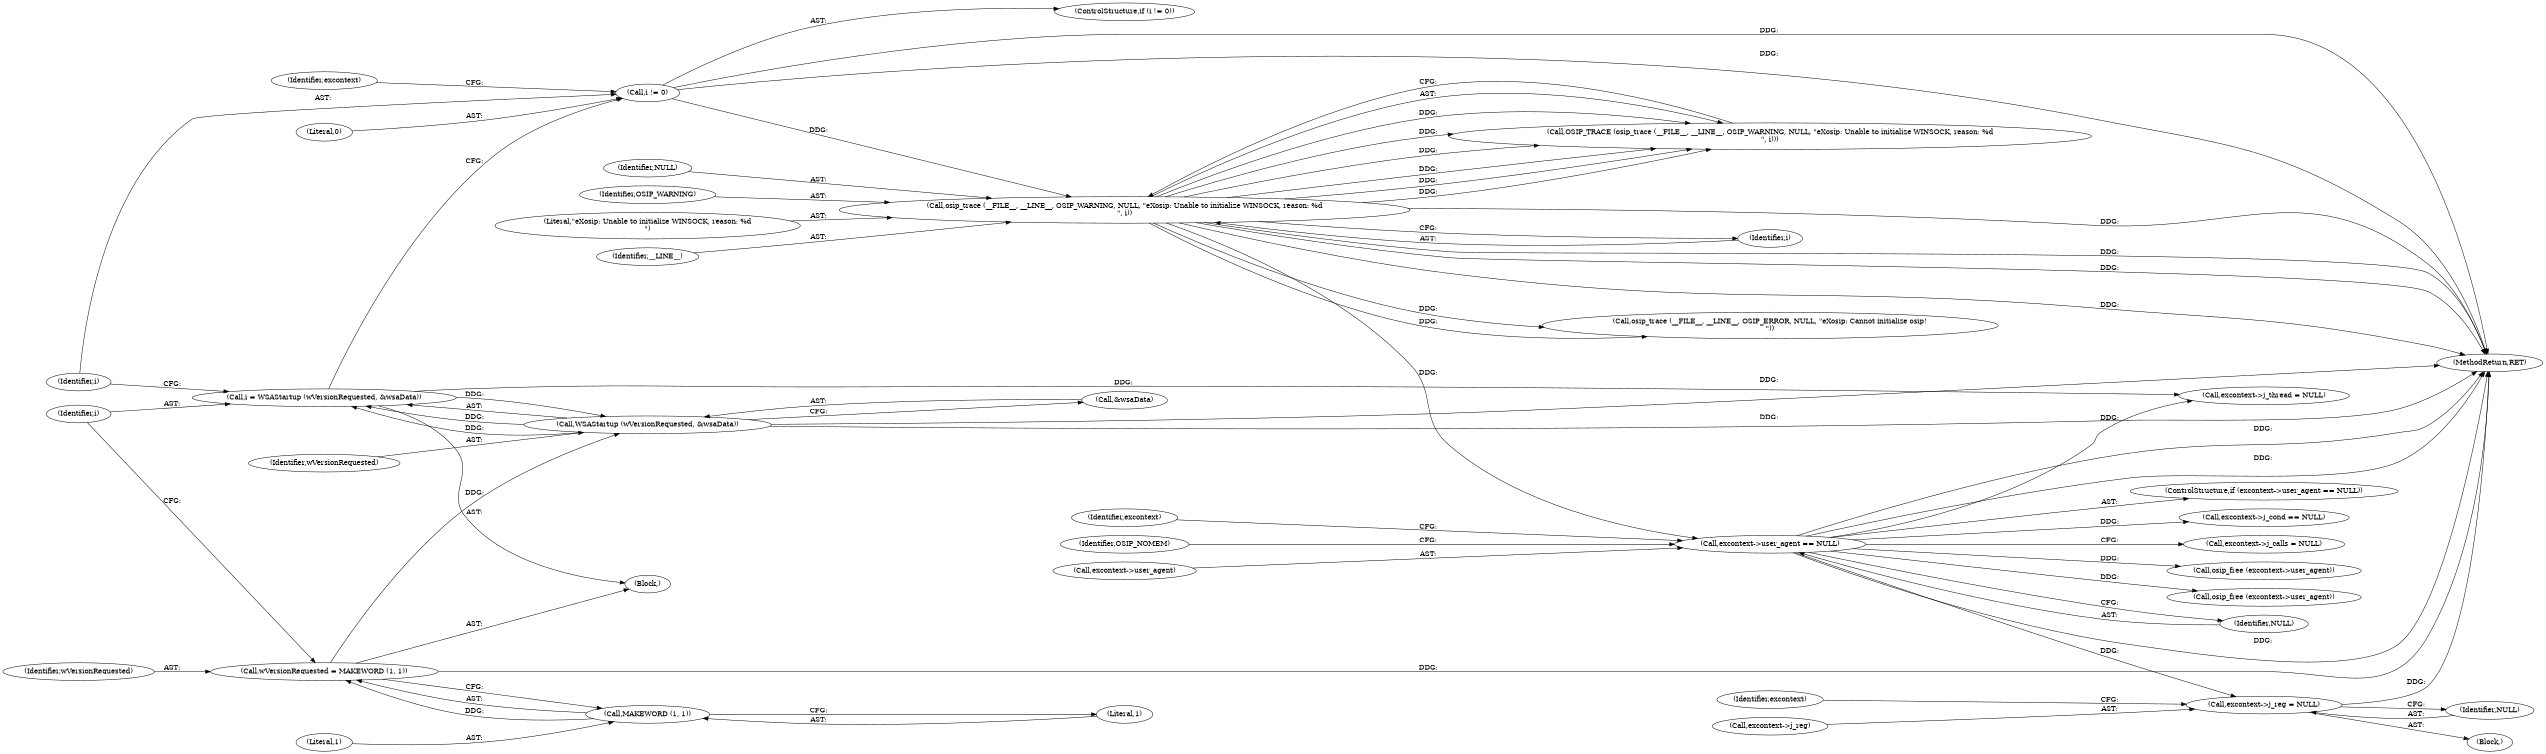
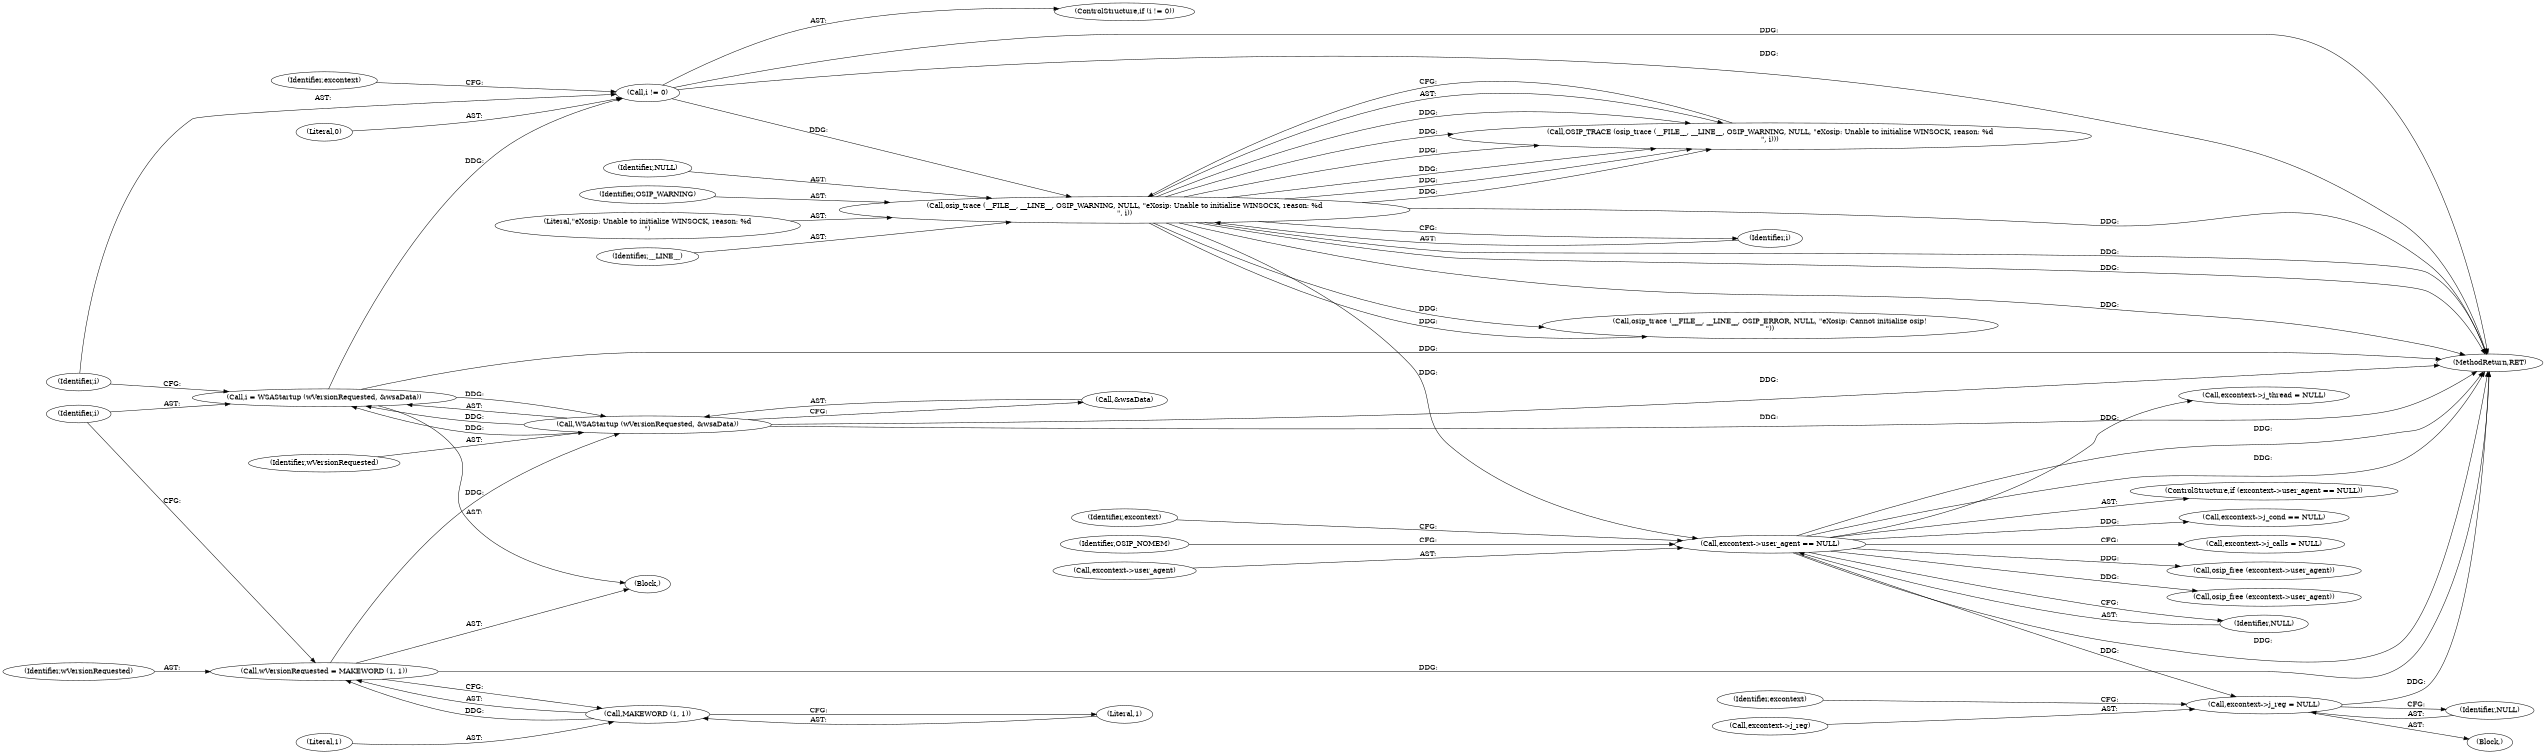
(476, 162) -> (476, 162)
(1295, 386) -> (1345, 353)
